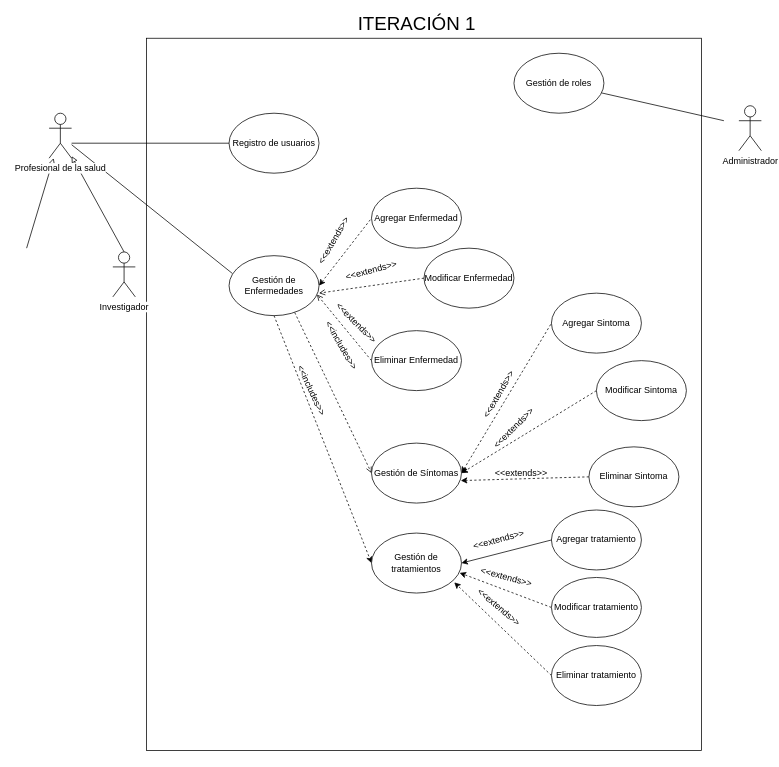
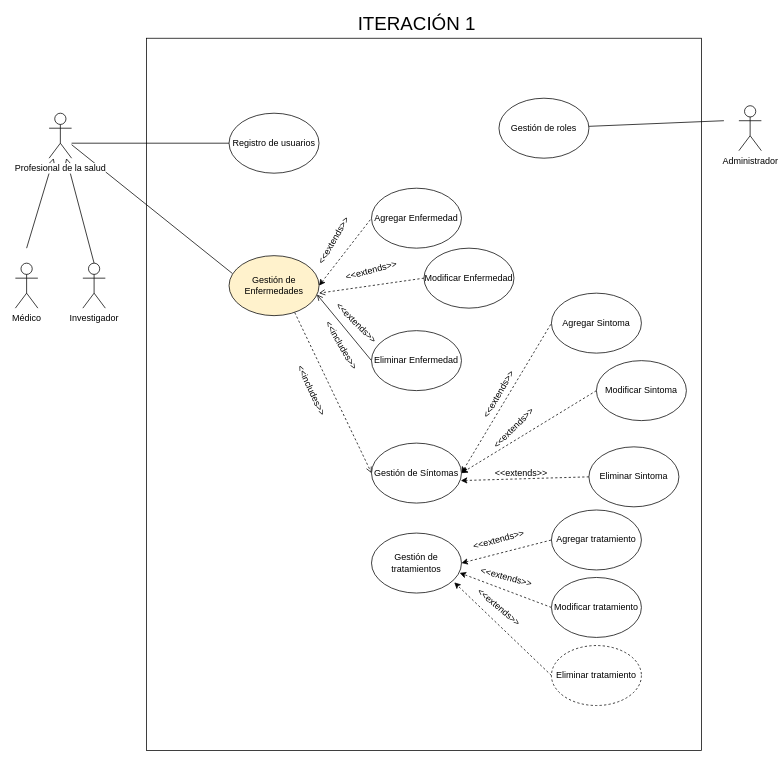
(559, 83) -> (544, 128)
(124, 274) -> (94, 285)
none -> (27, 285)
(274, 285) -> (274, 285)
(345, 328) -> (345, 328)
(322, 436) -> none
(508, 551) -> (508, 551)
(597, 675) -> (597, 675)
